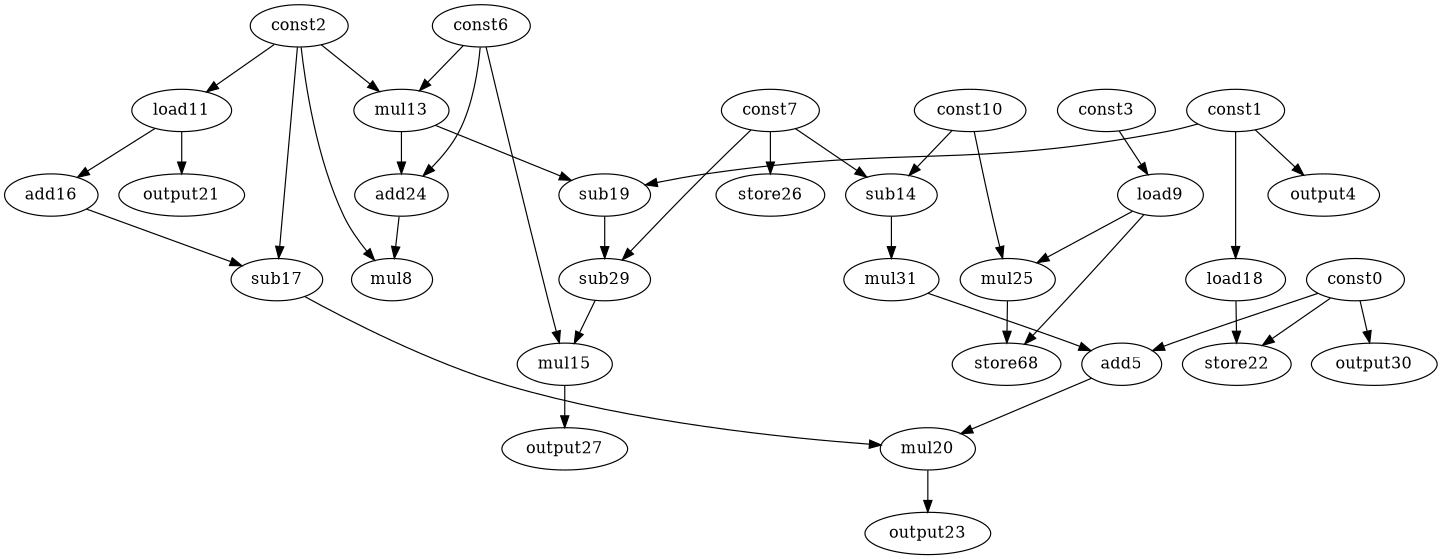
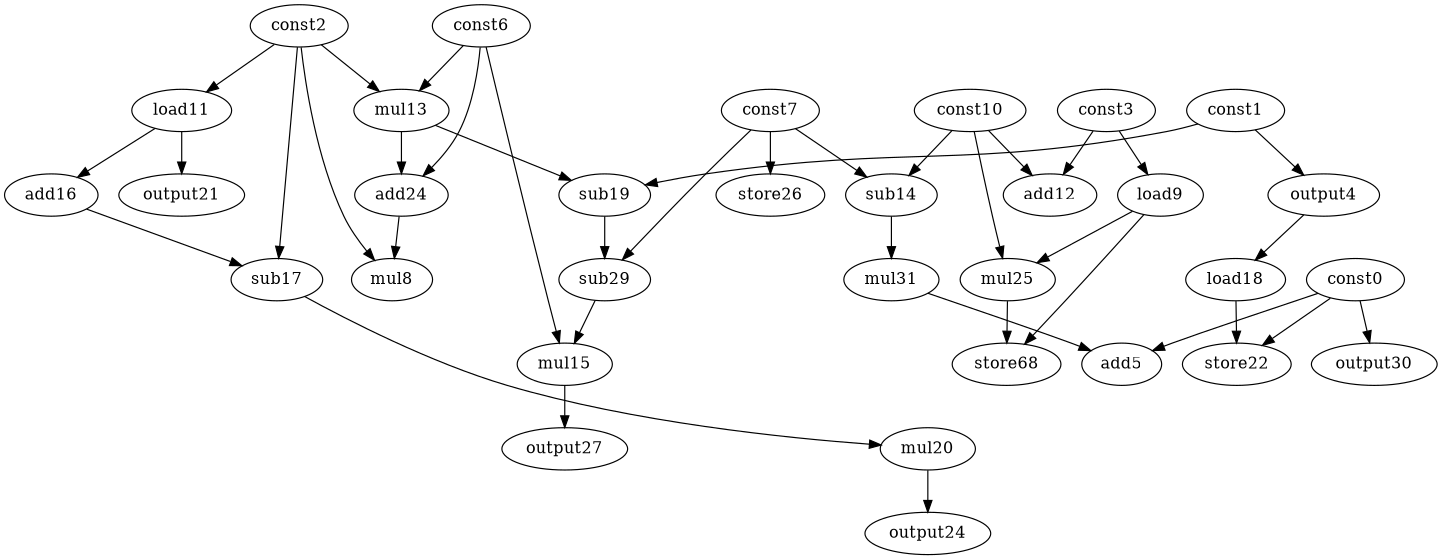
(1236, 189) -> (1284, 234)
none -> (1050, 195)
(1032, 404) -> none
(928, 533) -> (928, 533)
